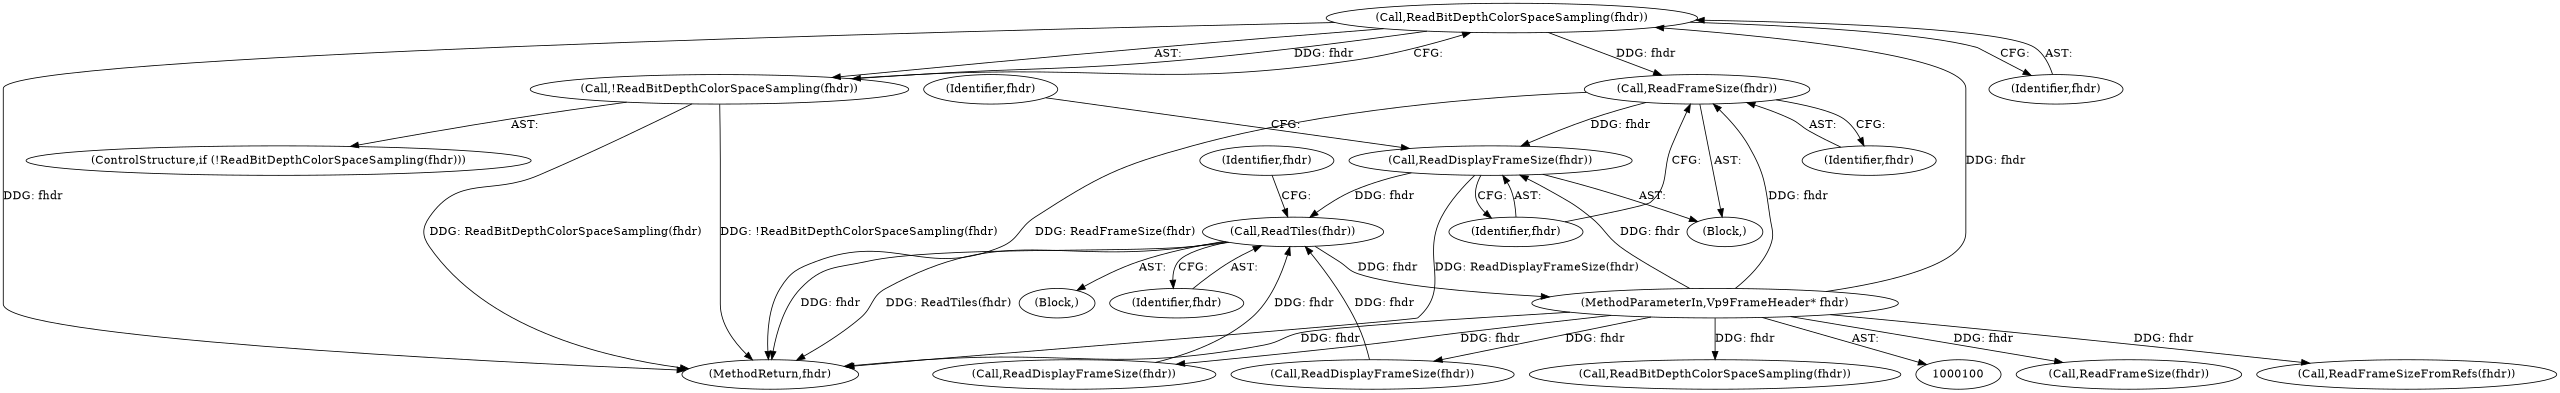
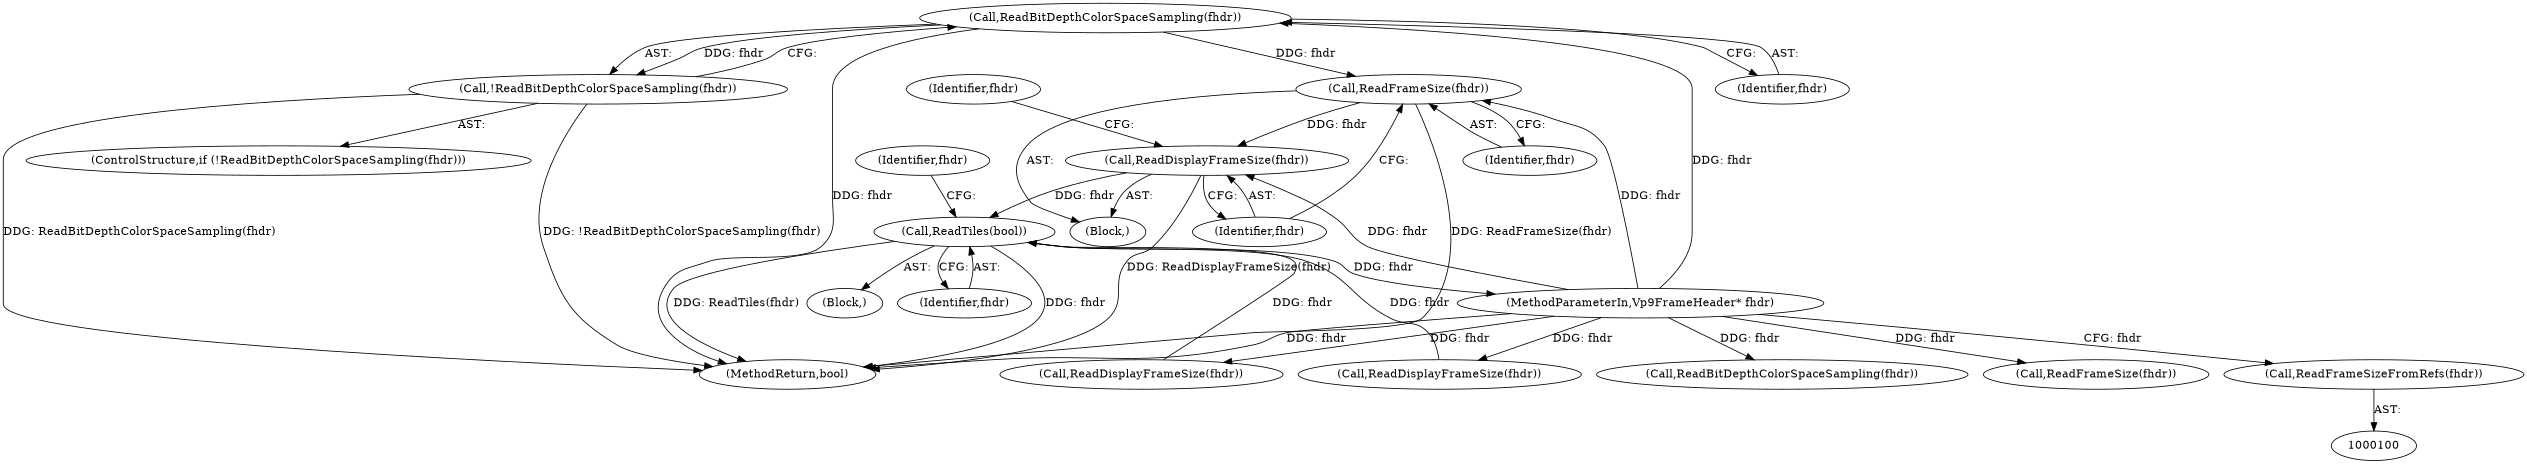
(1293, 232) -> (964, 232)
(2164, 339) -> (2113, 339)
(1840, 340) -> (2374, 406)
(770, 374) -> (787, 374)
